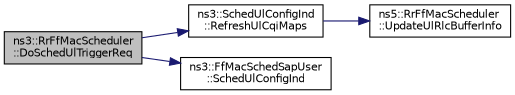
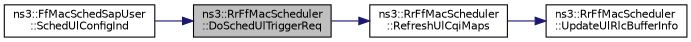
(256, 21) -> (439, 21)
(440, 21) -> (617, 21)
(156, 60) -> (169, 21)
